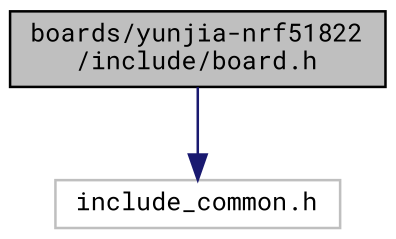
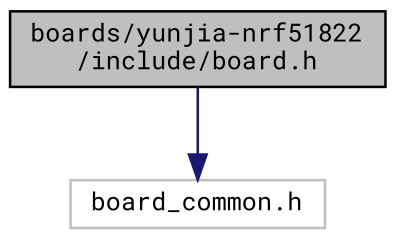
(198, 204) -> (198, 204)
